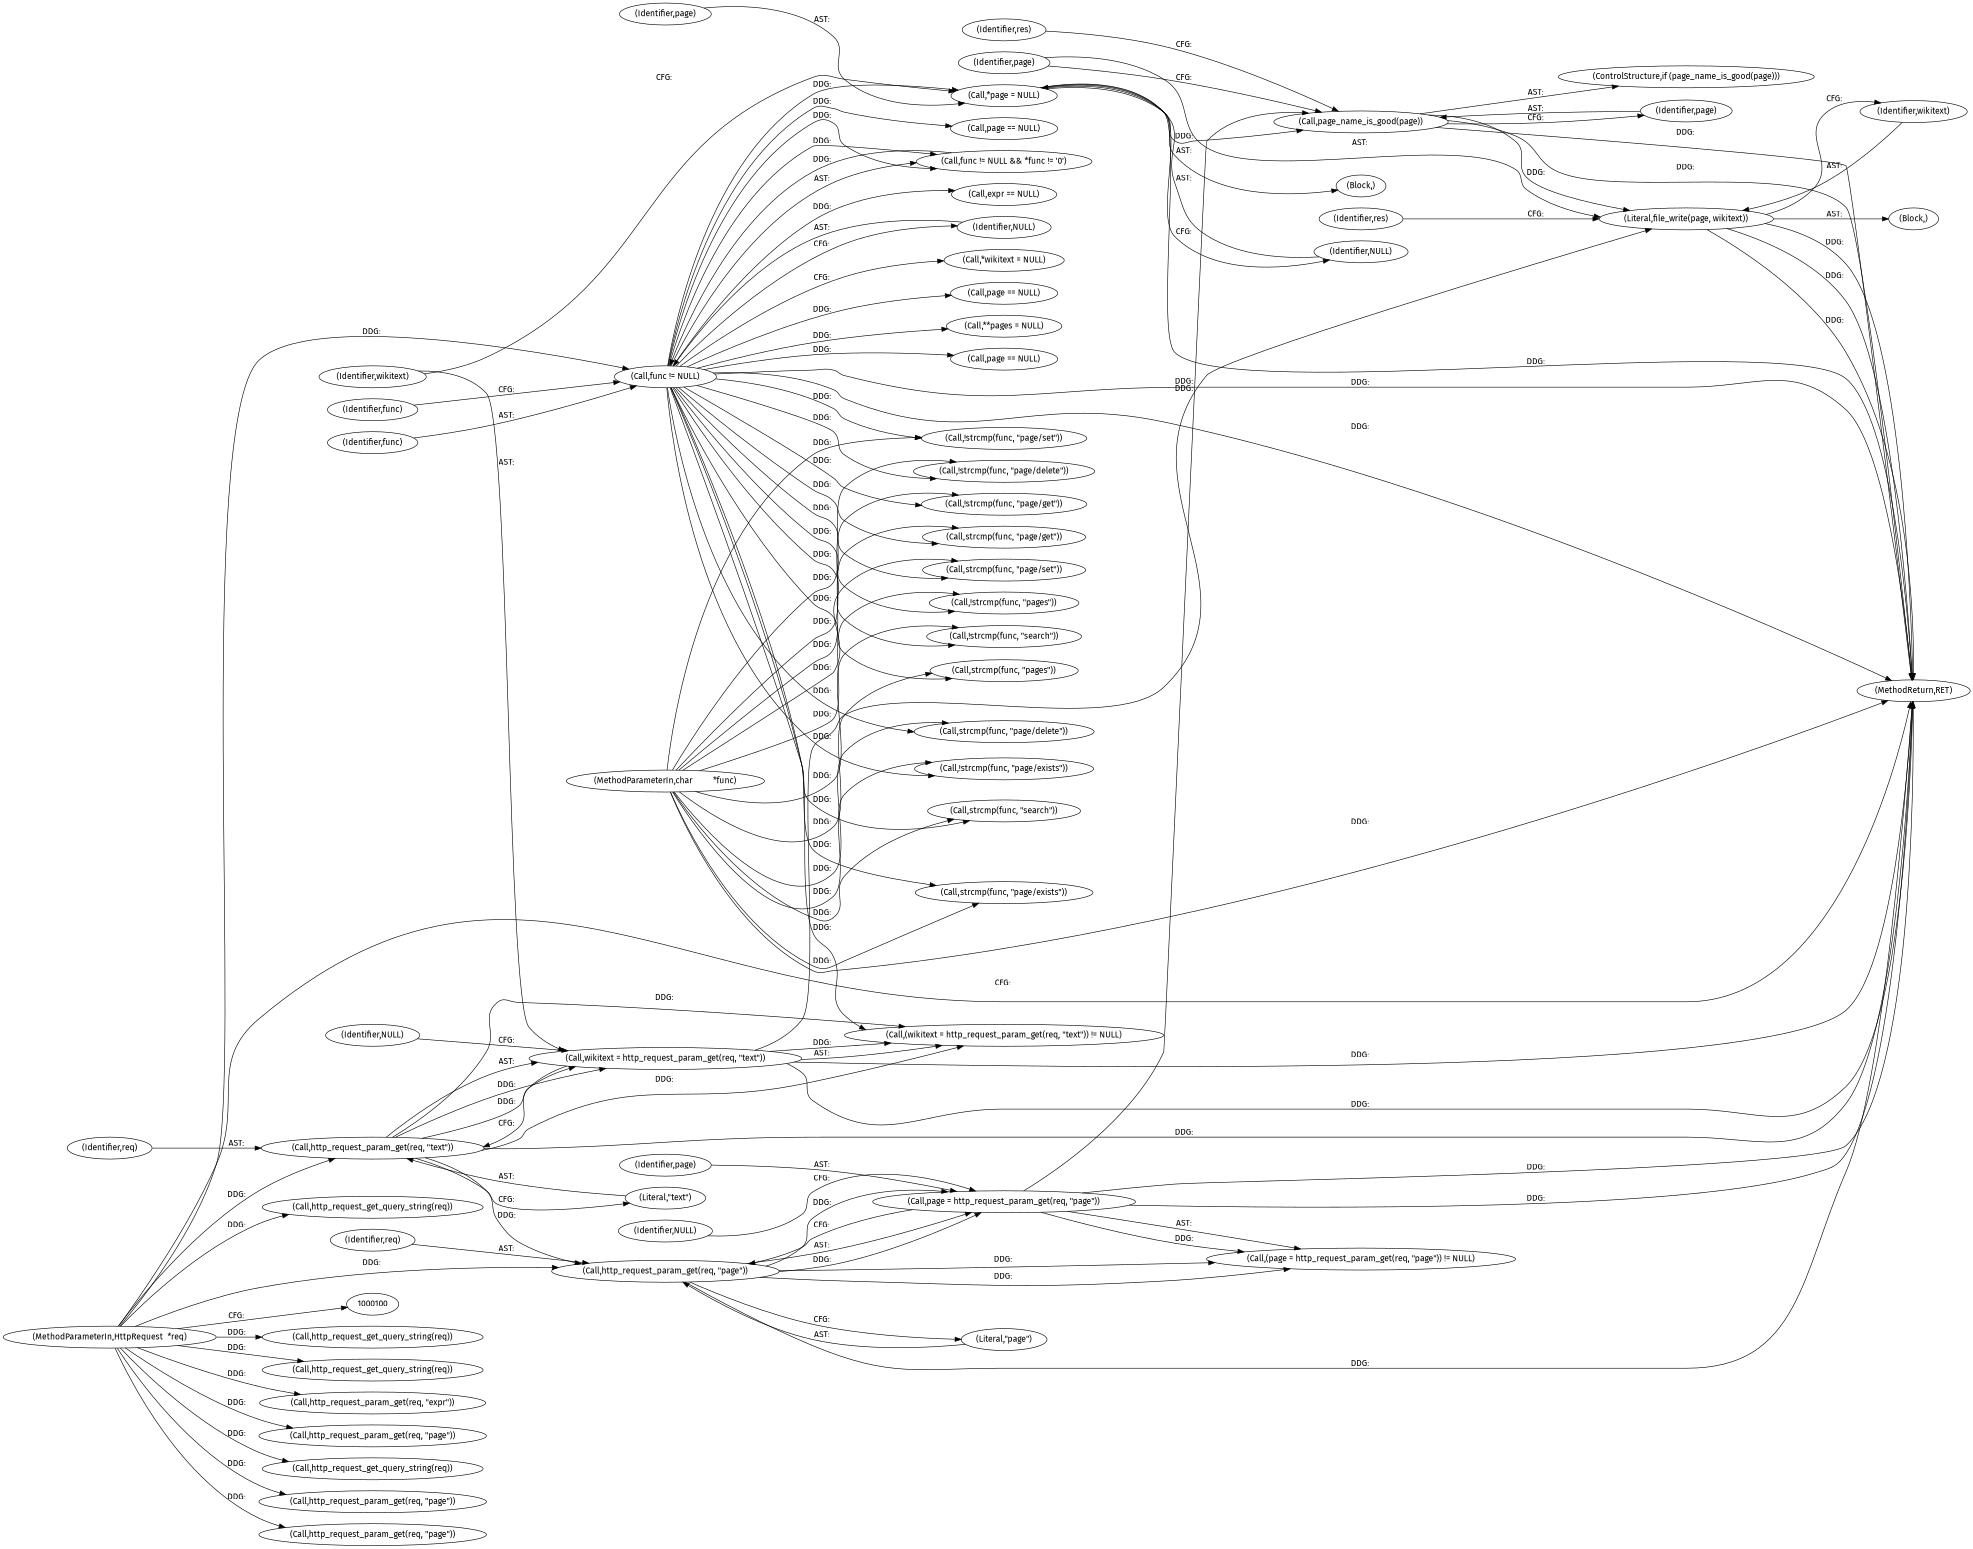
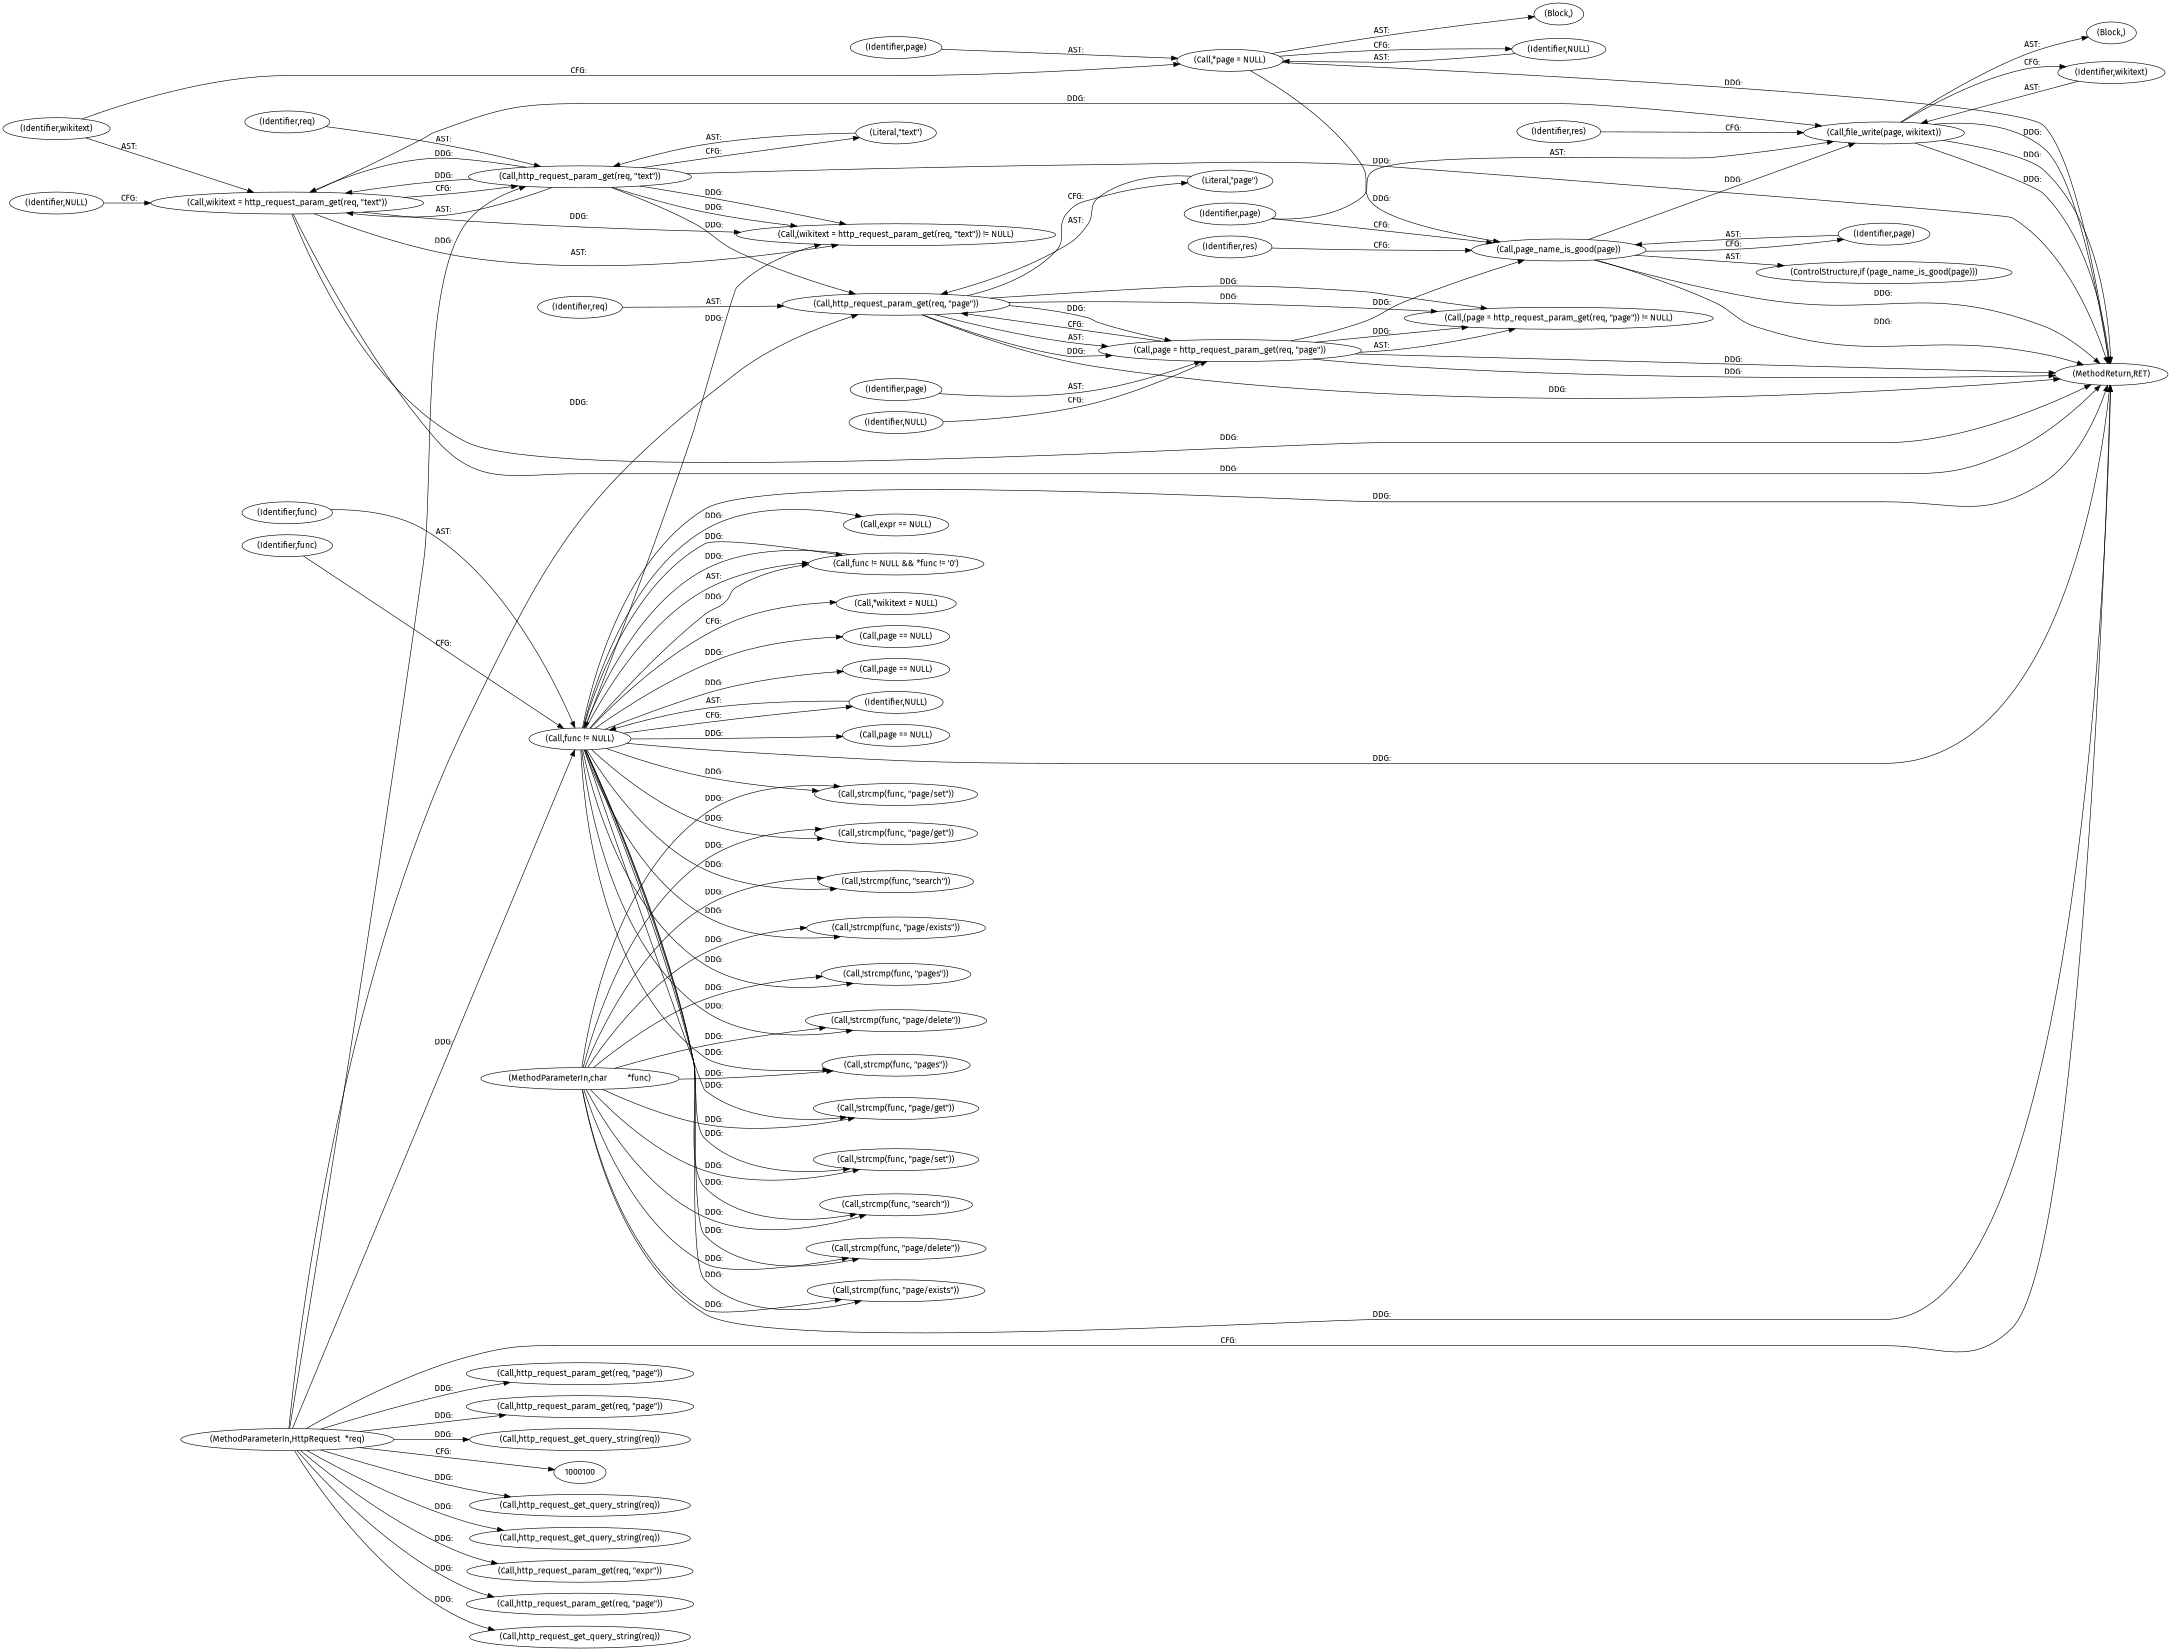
(750, 155) -> none
(1686, 219) -> (1884, 133)
(1004, 326) -> none
